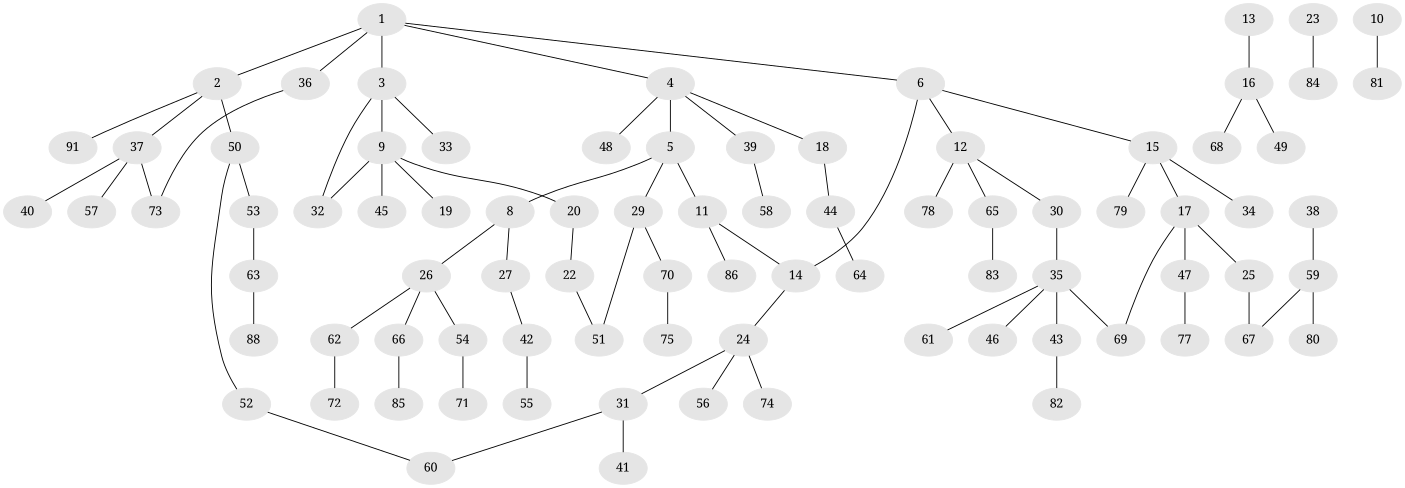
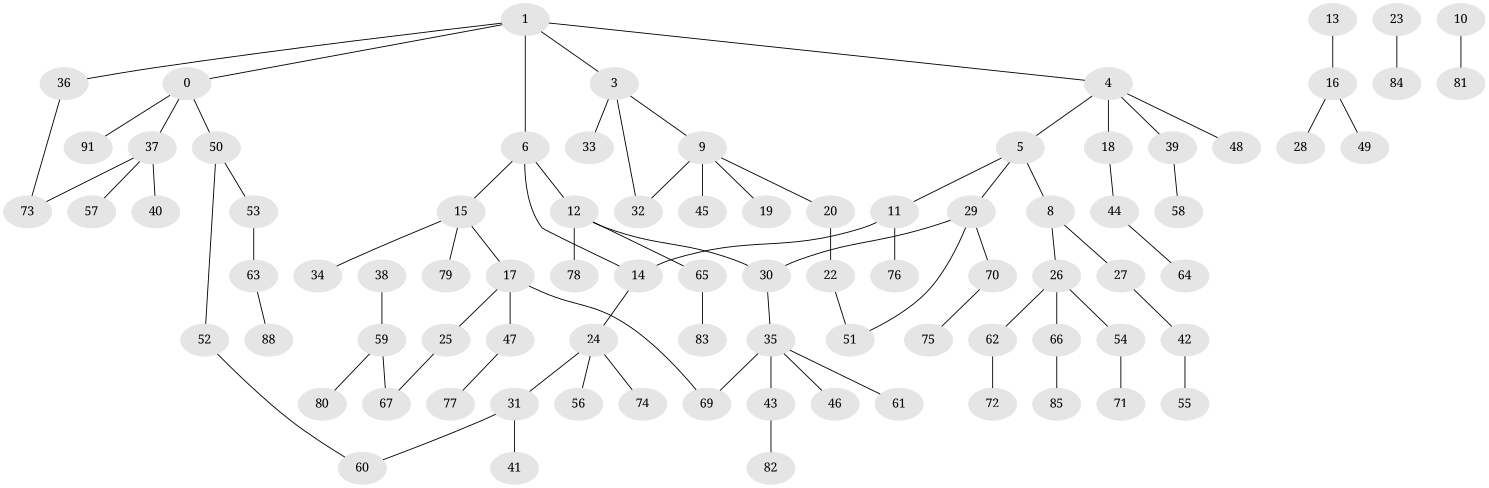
(217, 84) -> (187, 84)
(1217, 148) -> (1301, 148)
none -> (868, 242)
(732, 276) -> (895, 276)
